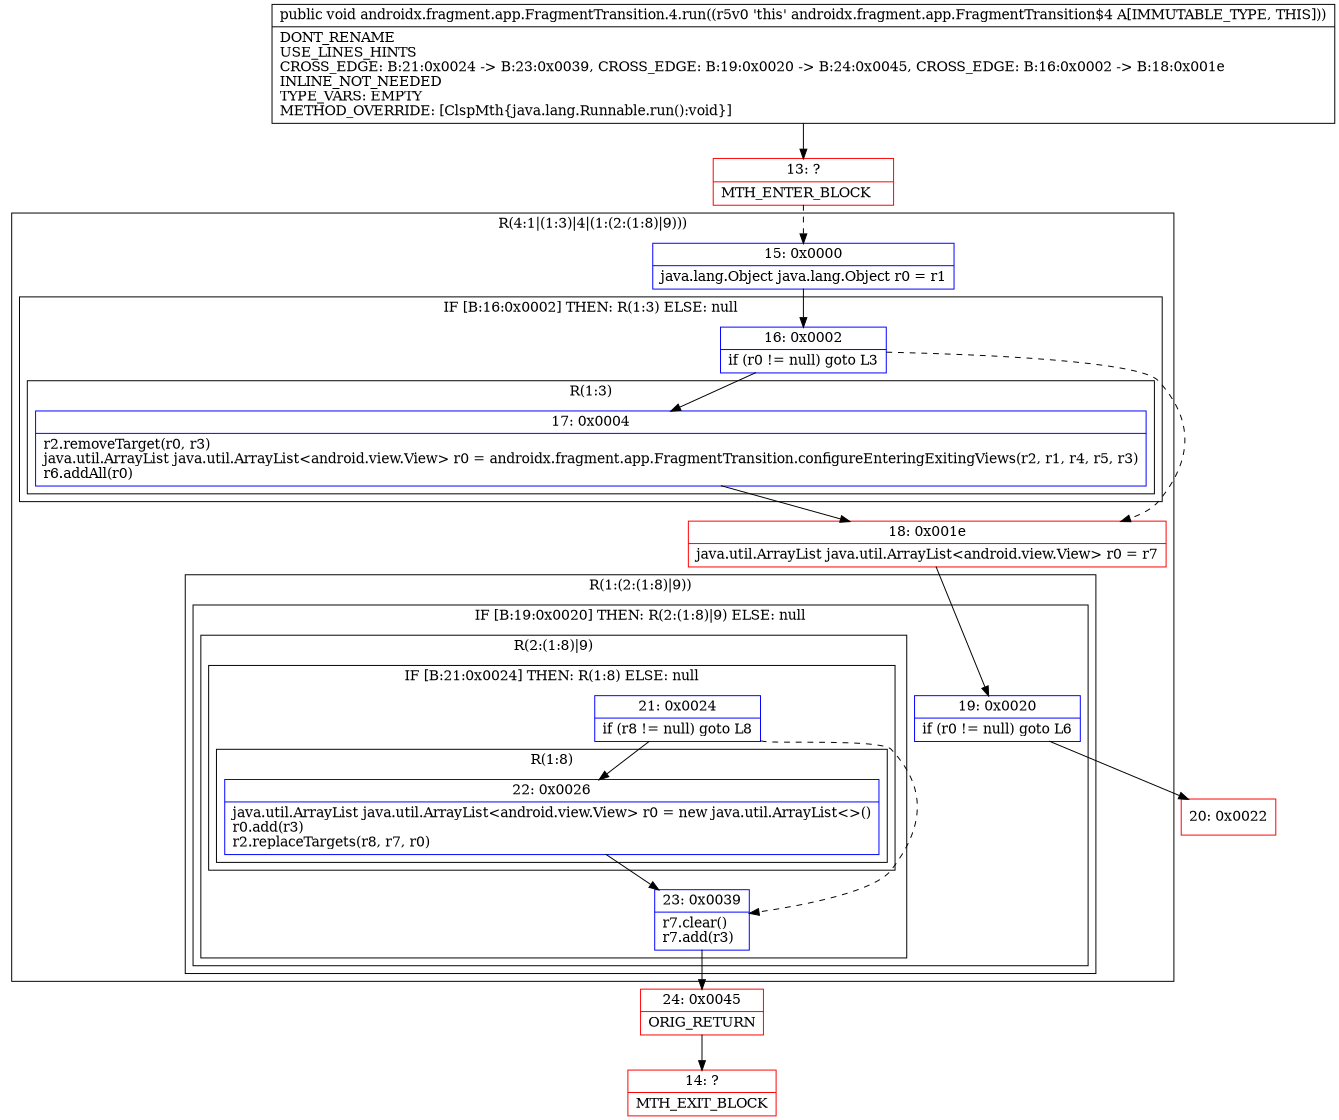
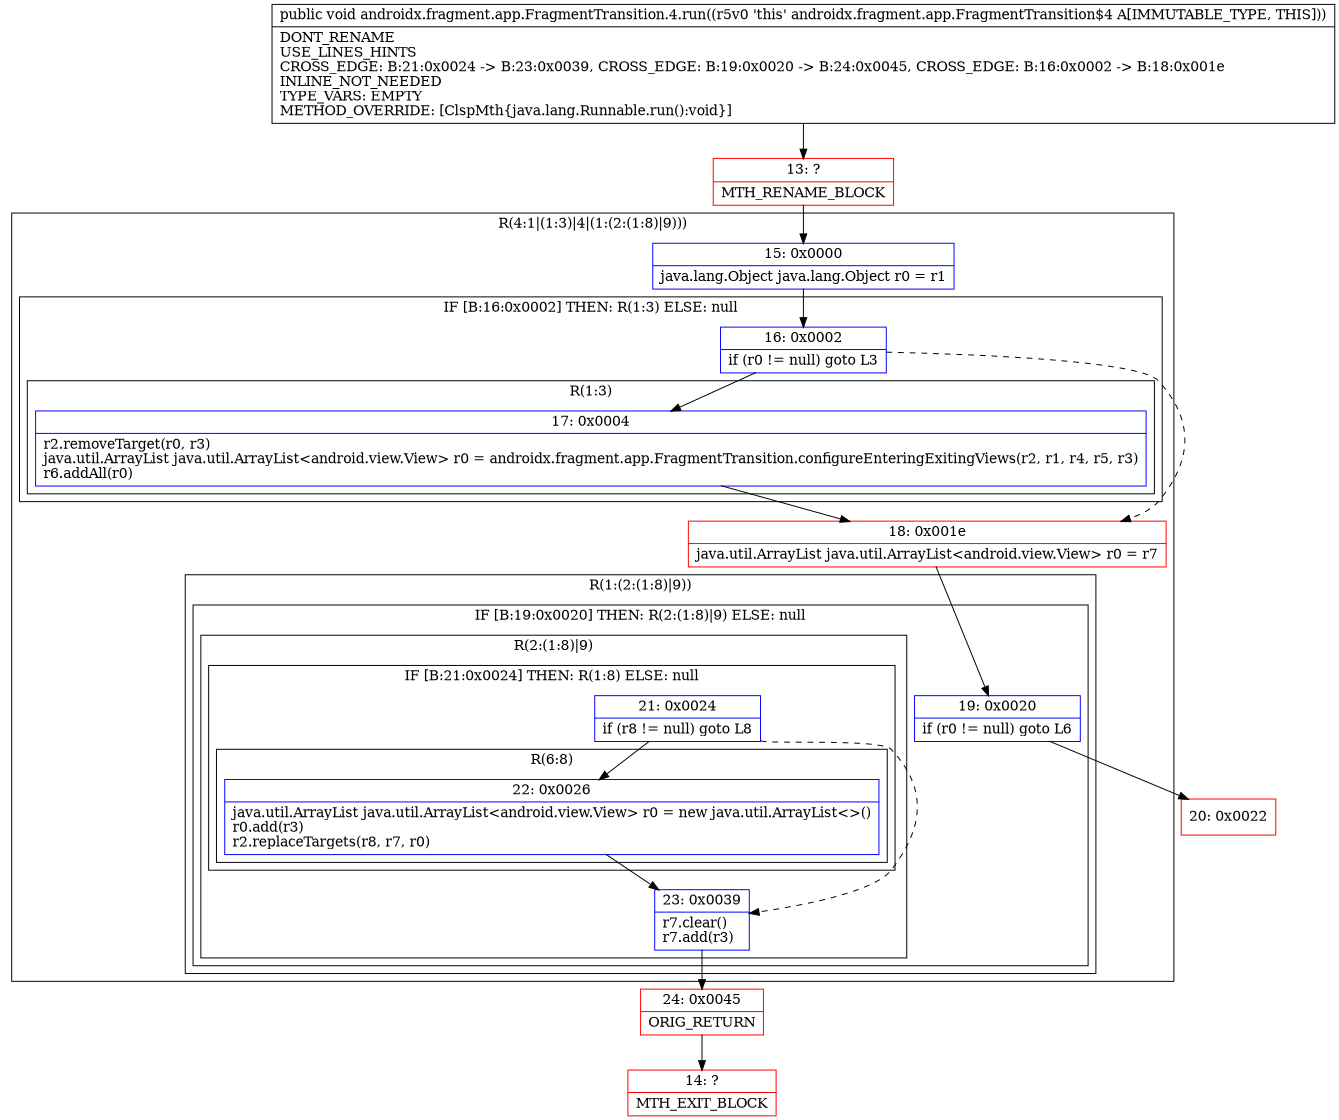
(796, 193) -> (803, 193)
(803, 219) -> (803, 219)
(552, 761) -> (552, 761)
